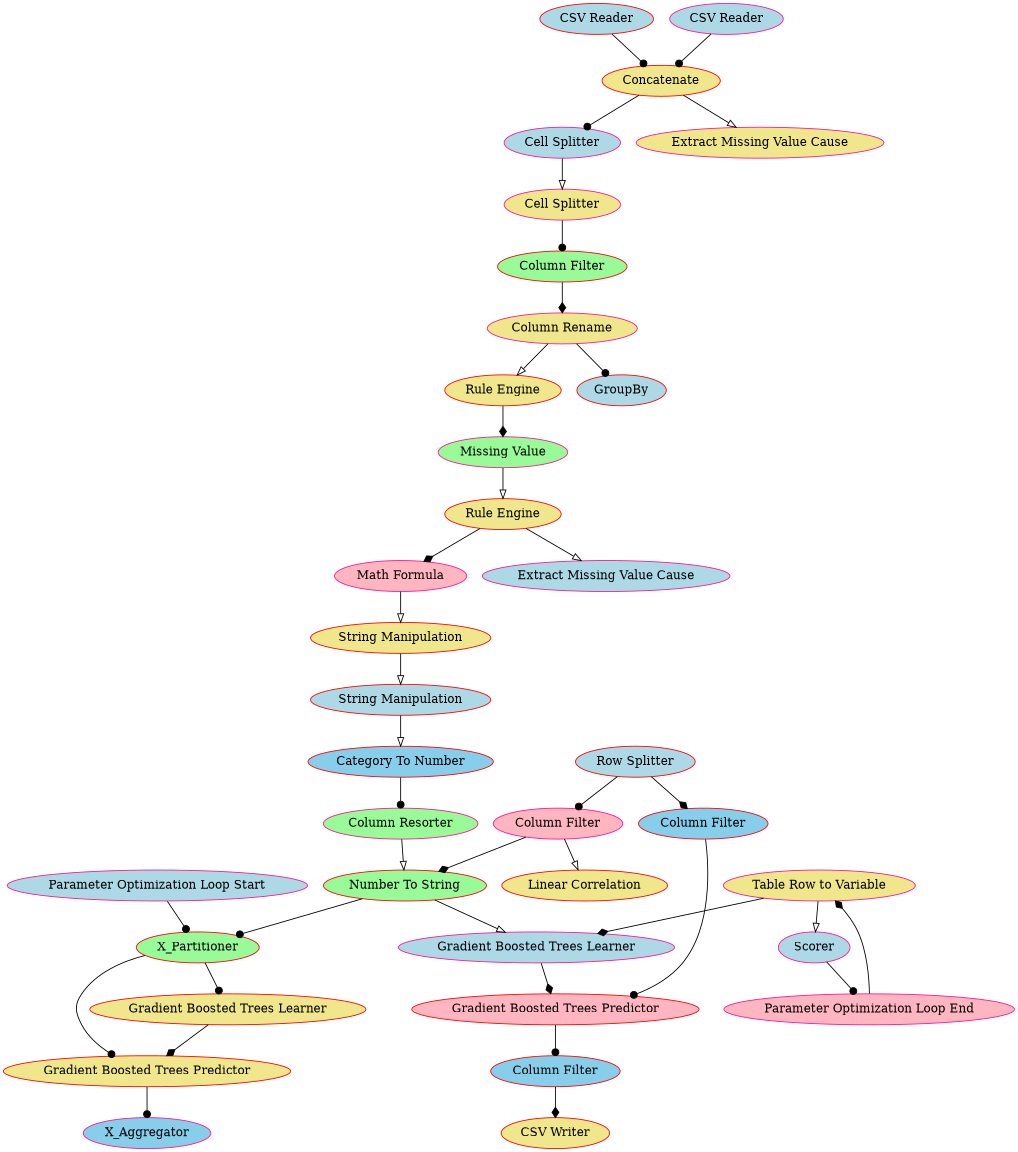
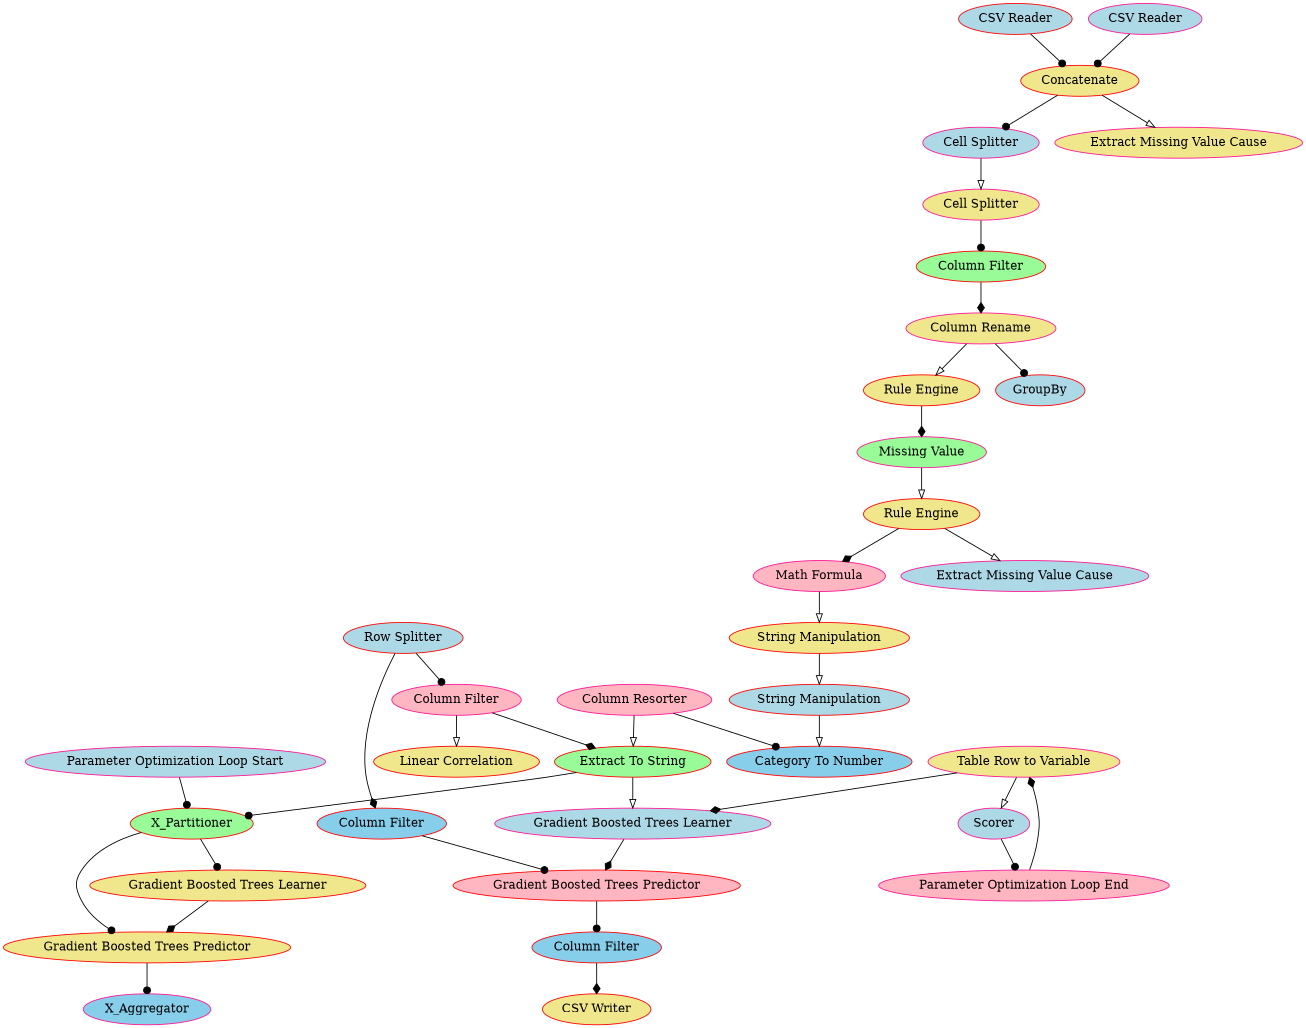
(401, 789) -> (723, 729)
(401, 824) -> (635, 700)
(405, 886) -> (633, 762)
